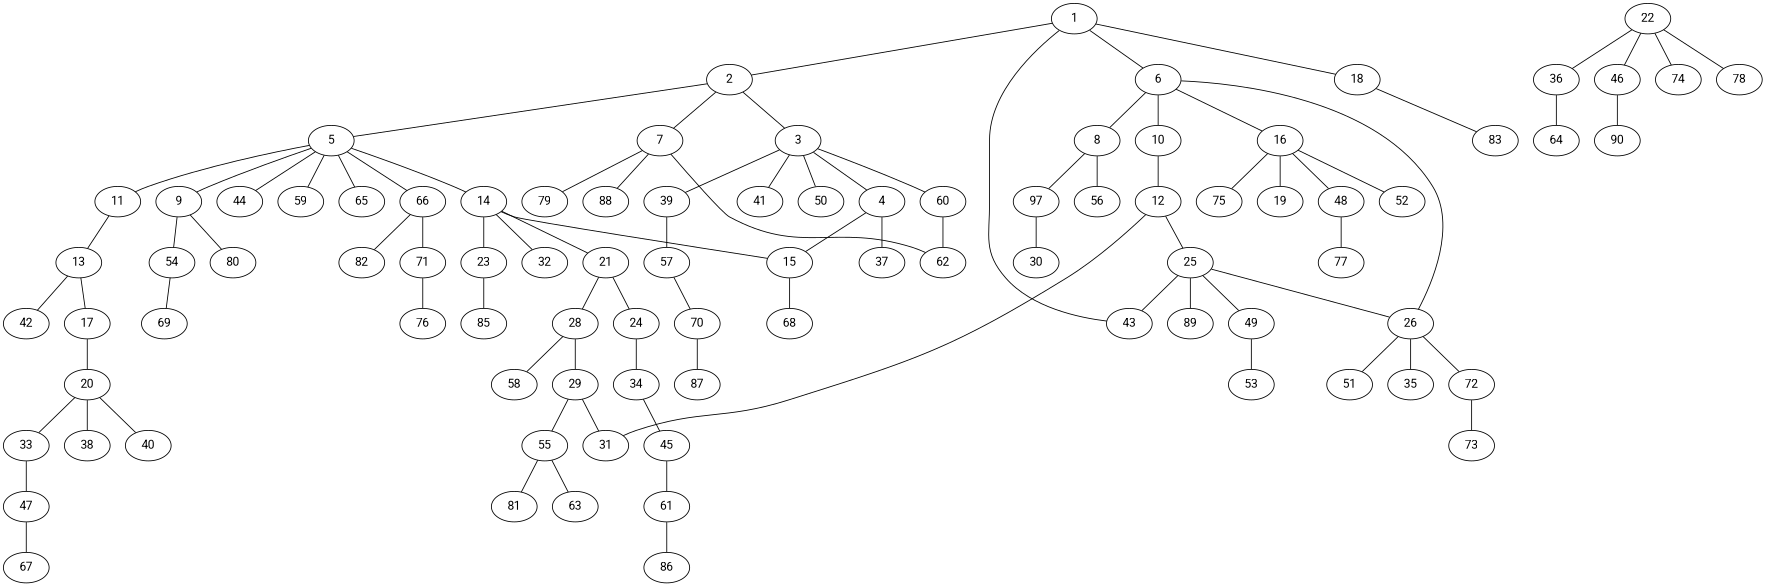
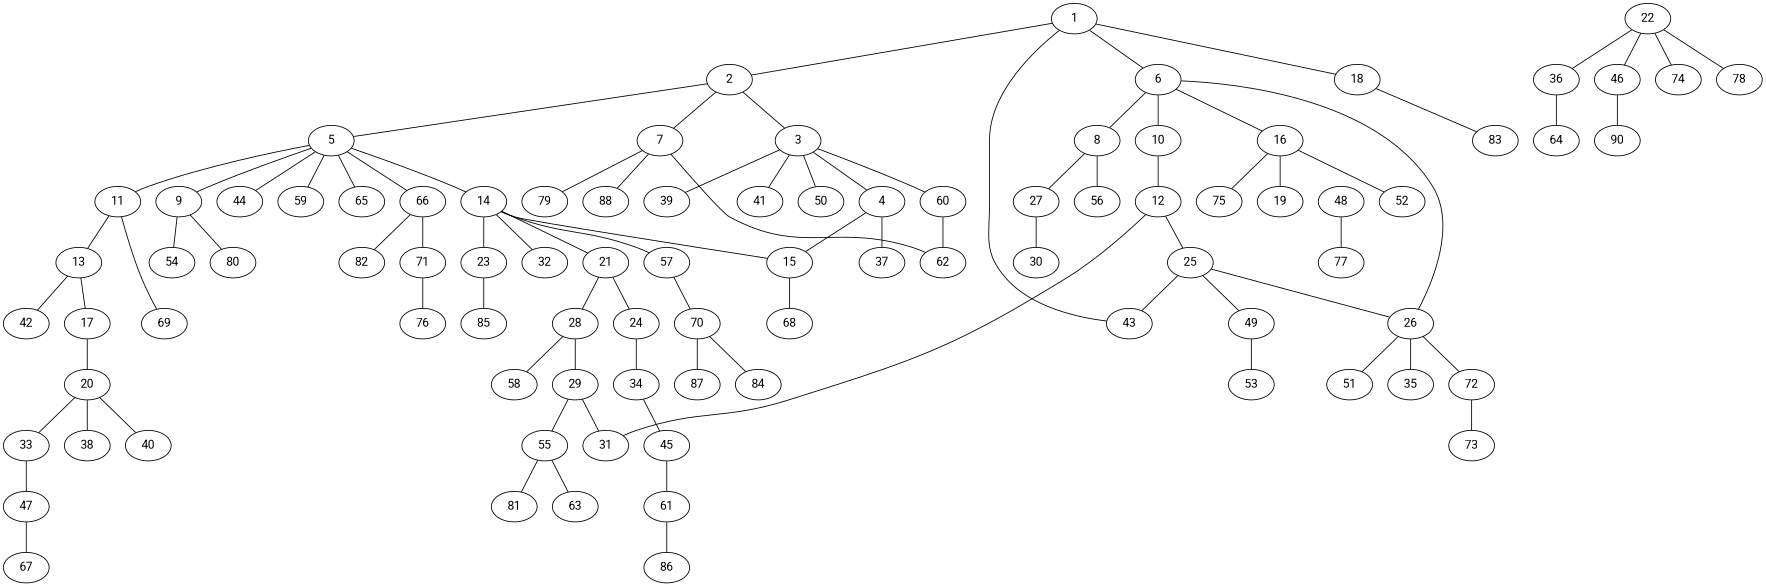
(1311, 171) -> none
(1036, 202) -> (1036, 202)
(667, 232) -> (605, 238)
(168, 293) -> (136, 264)
(1190, 324) -> none
none -> (758, 385)
